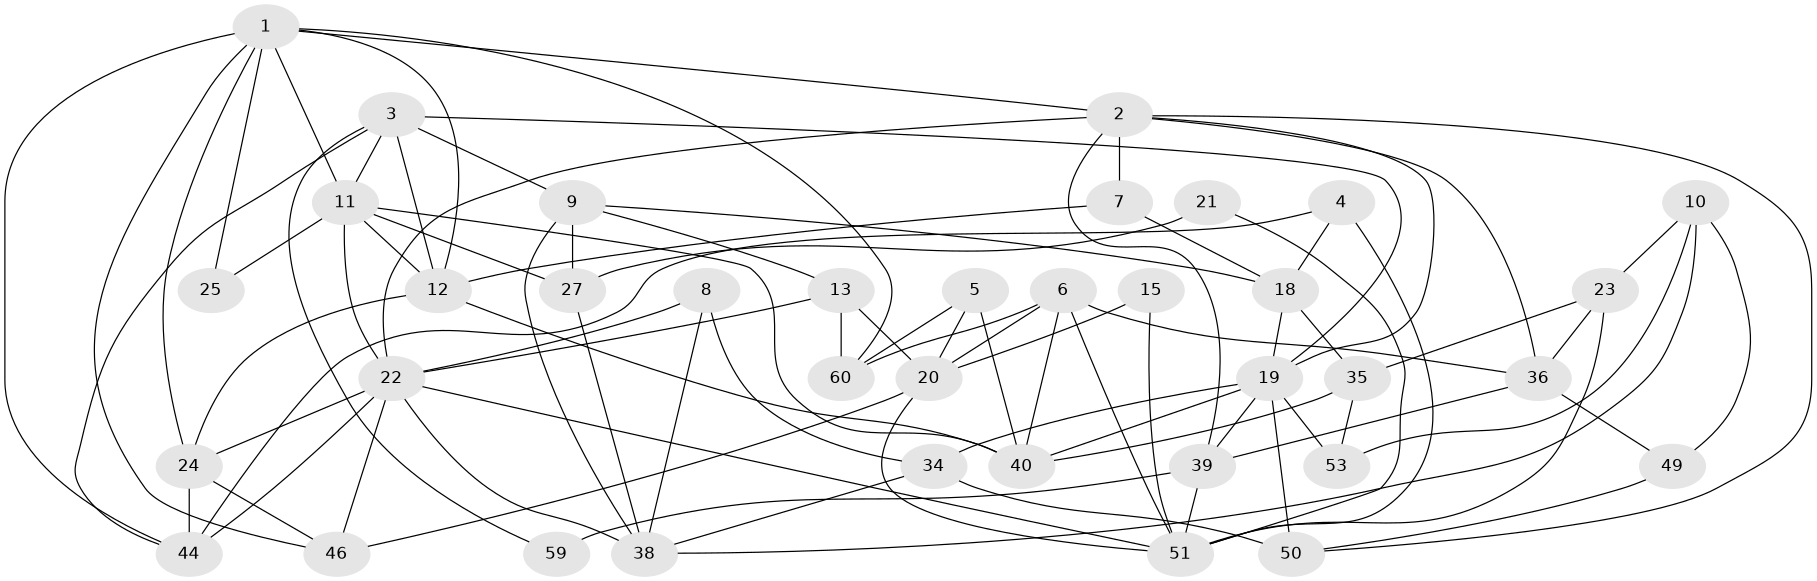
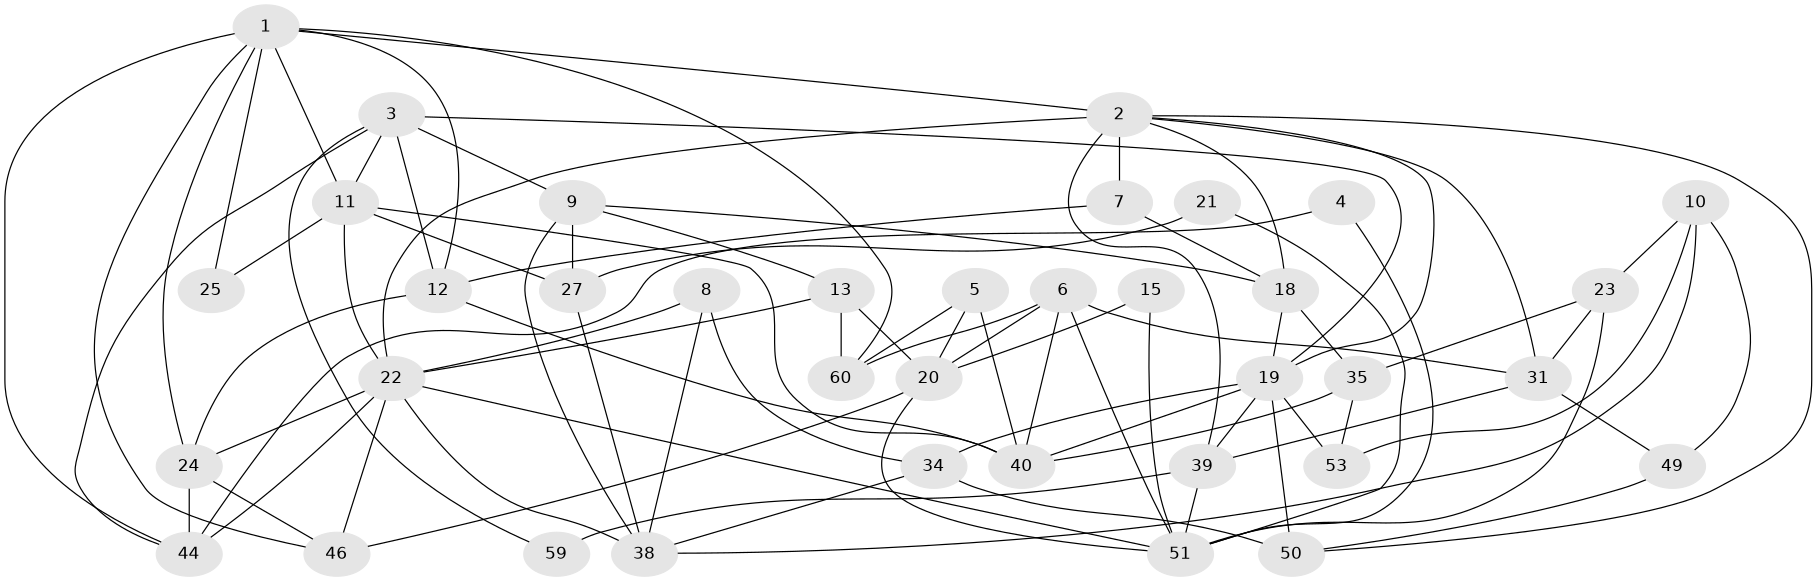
(392, 247) -> none
(1314, 247) -> (1243, 172)
(1538, 378) -> (1538, 378)
